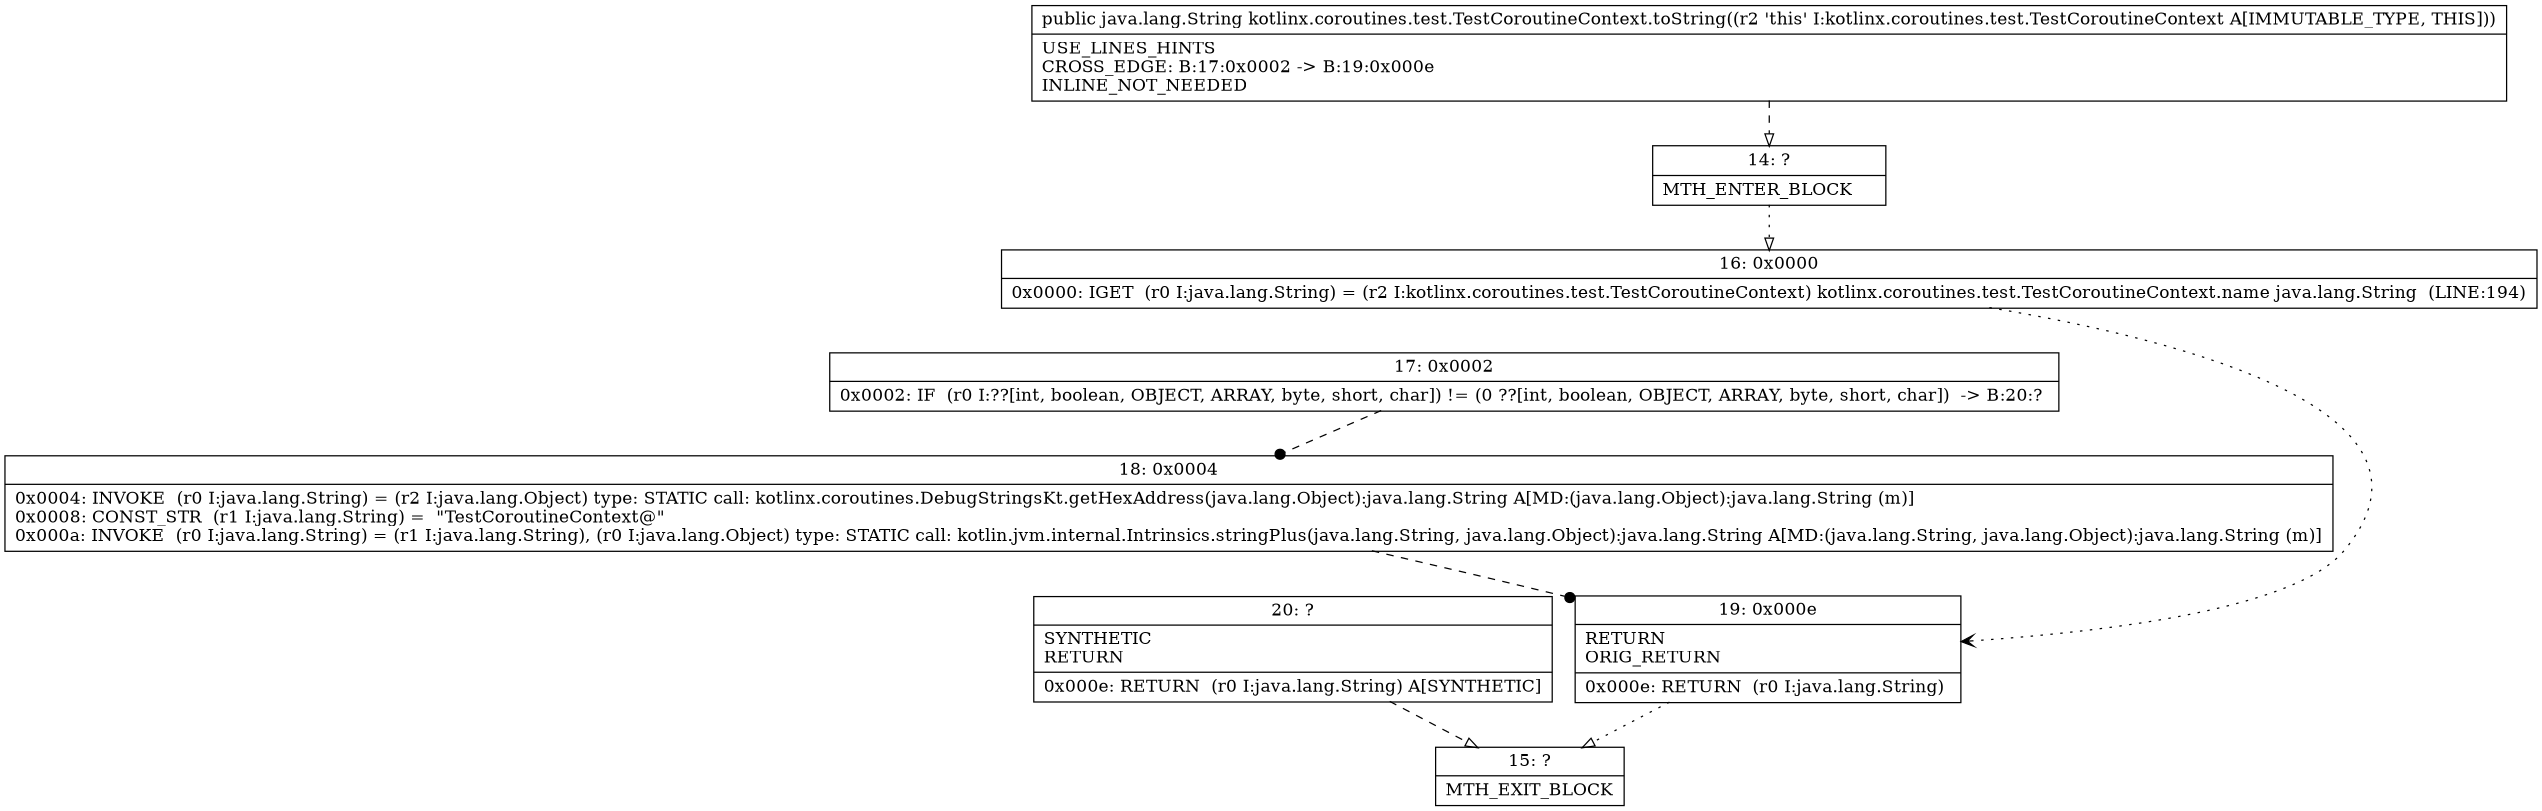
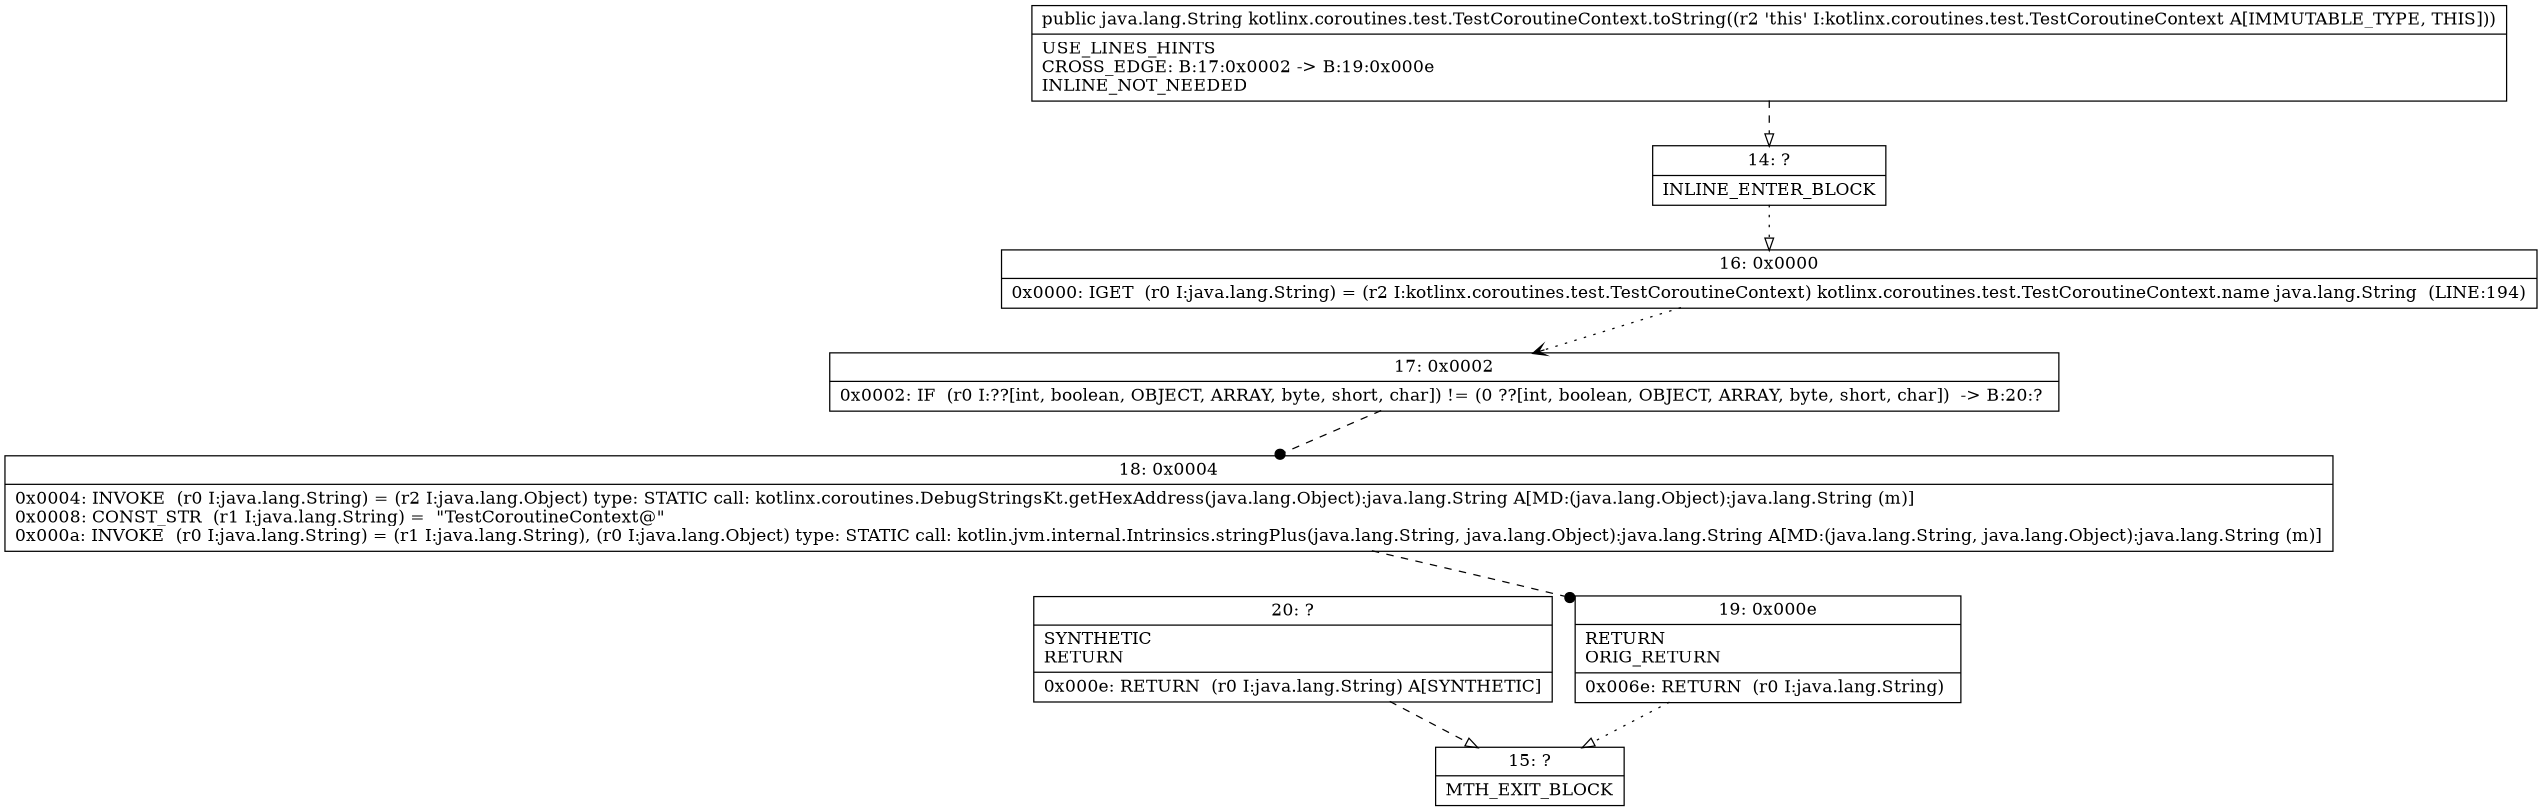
(1758, 190) -> (1769, 190)
(2369, 494) -> (1613, 329)
(1768, 687) -> (1768, 687)
